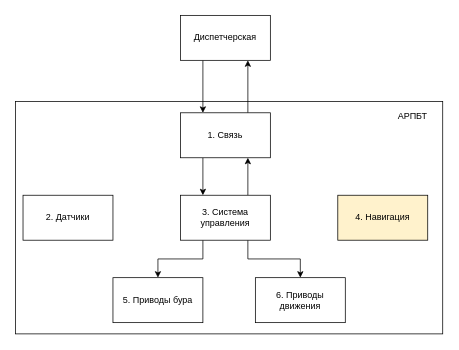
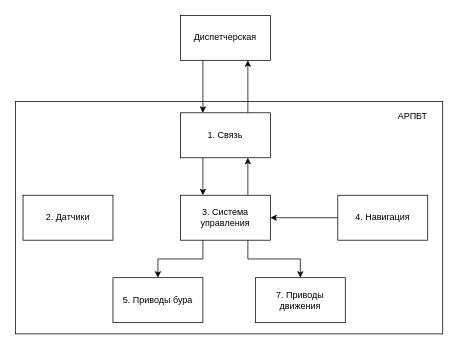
none -> (307, 218)
(383, 218) -> (383, 218)
(300, 300) -> (300, 300)
